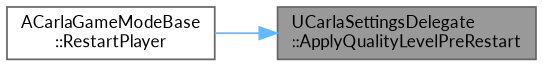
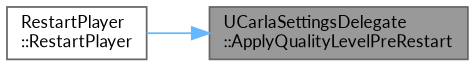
(111, 33) -> (77, 33)
